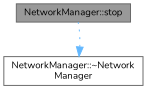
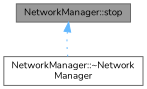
(80, 34) -> (67, 44)
